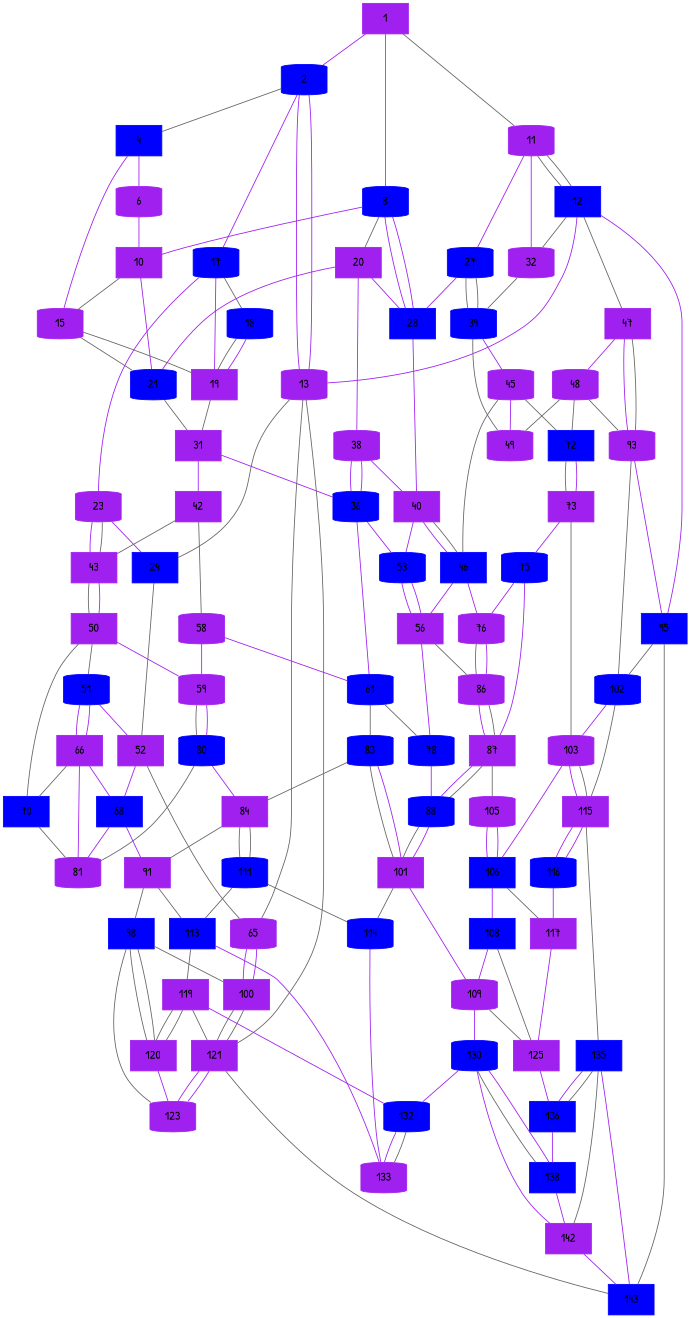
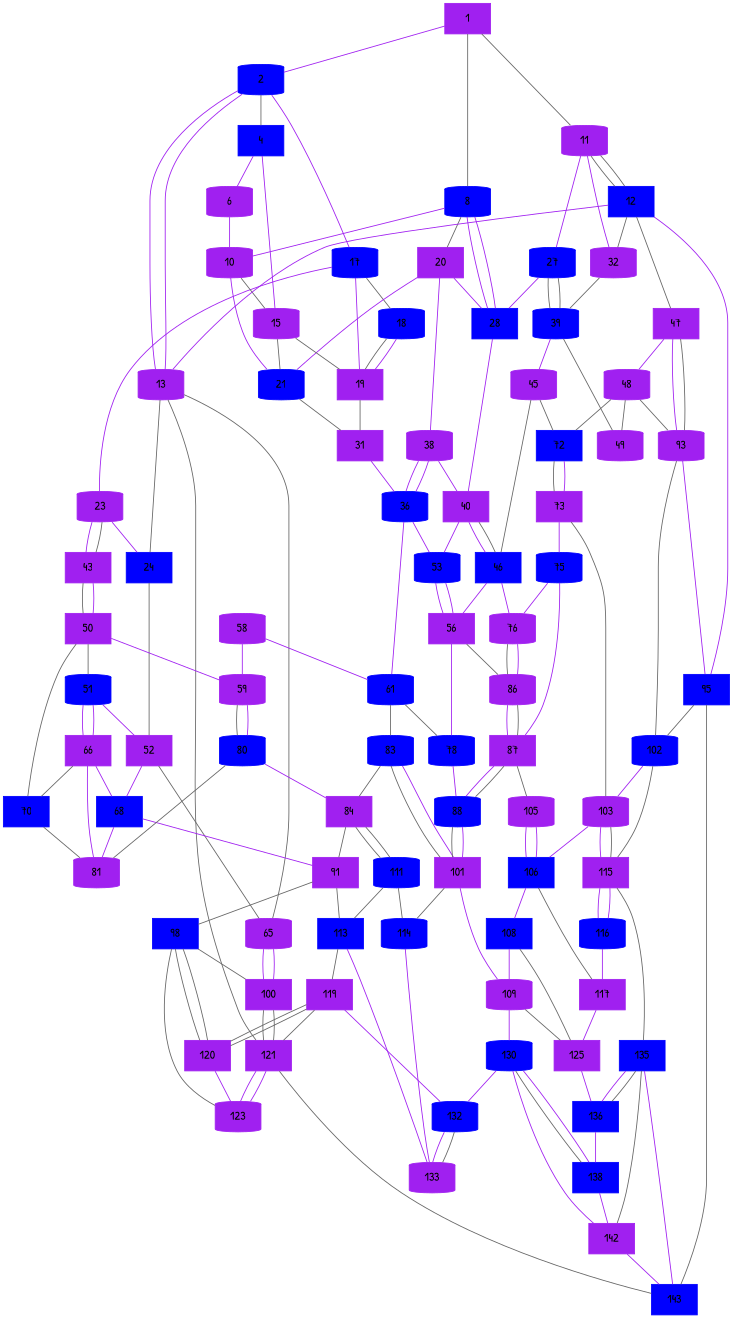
(139, 263) -> (230, 263)
(510, 415) -> none
(198, 507) -> none
